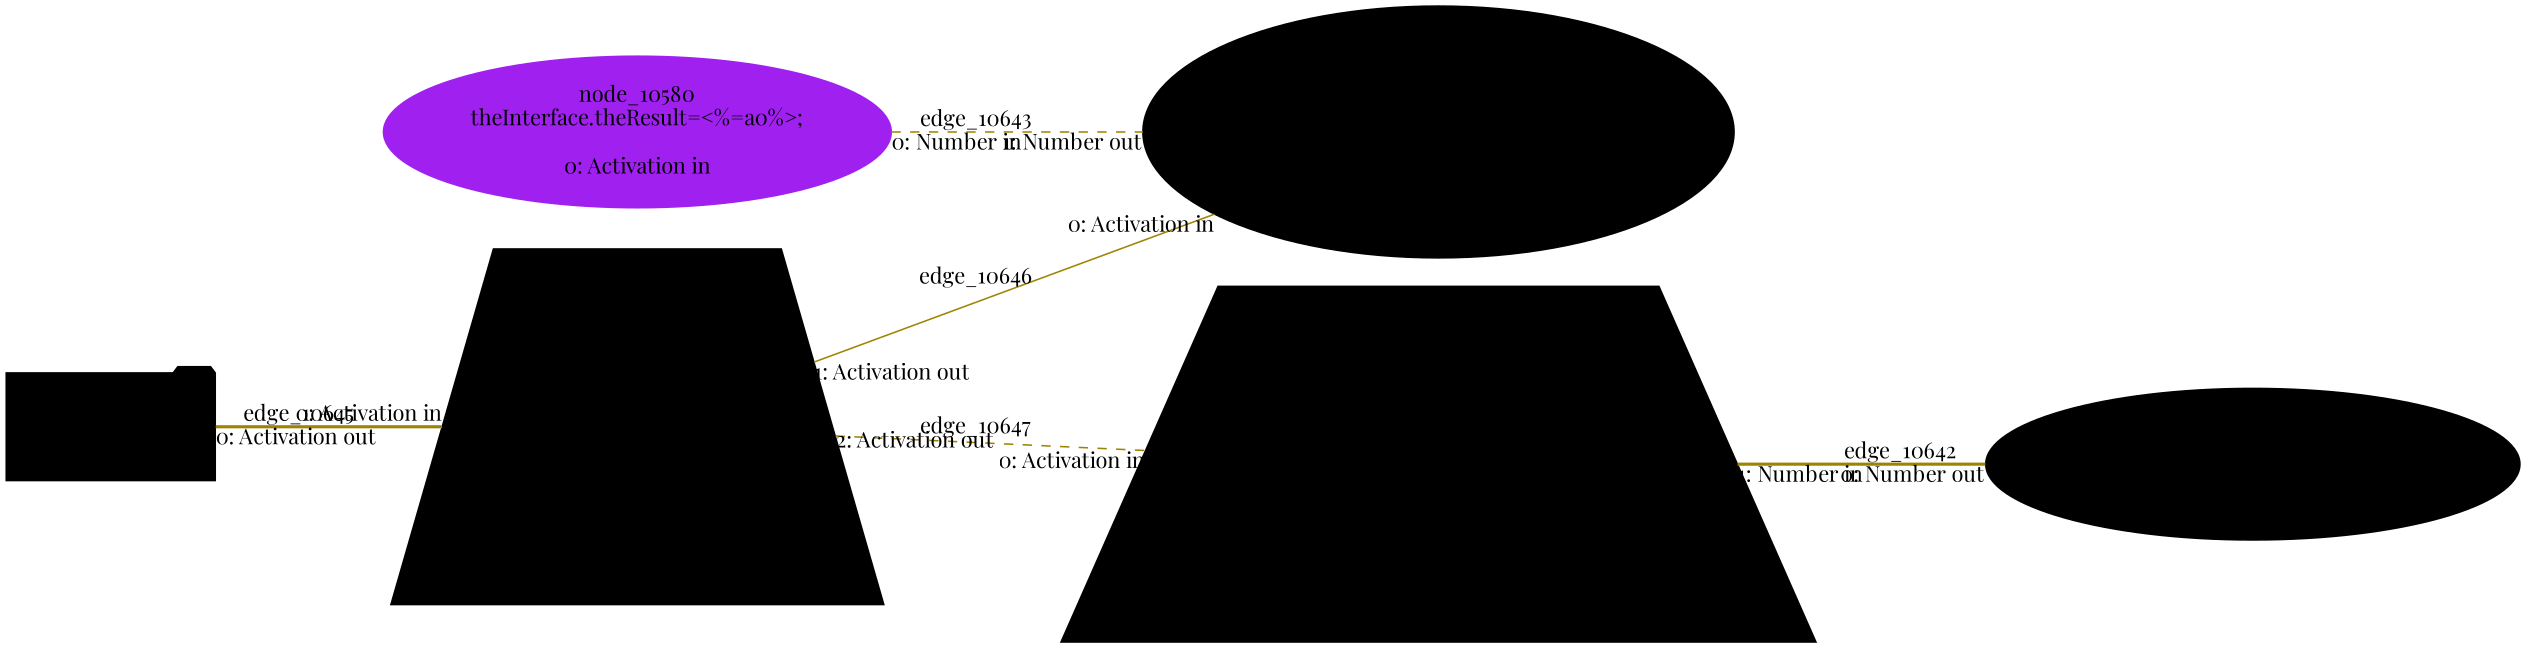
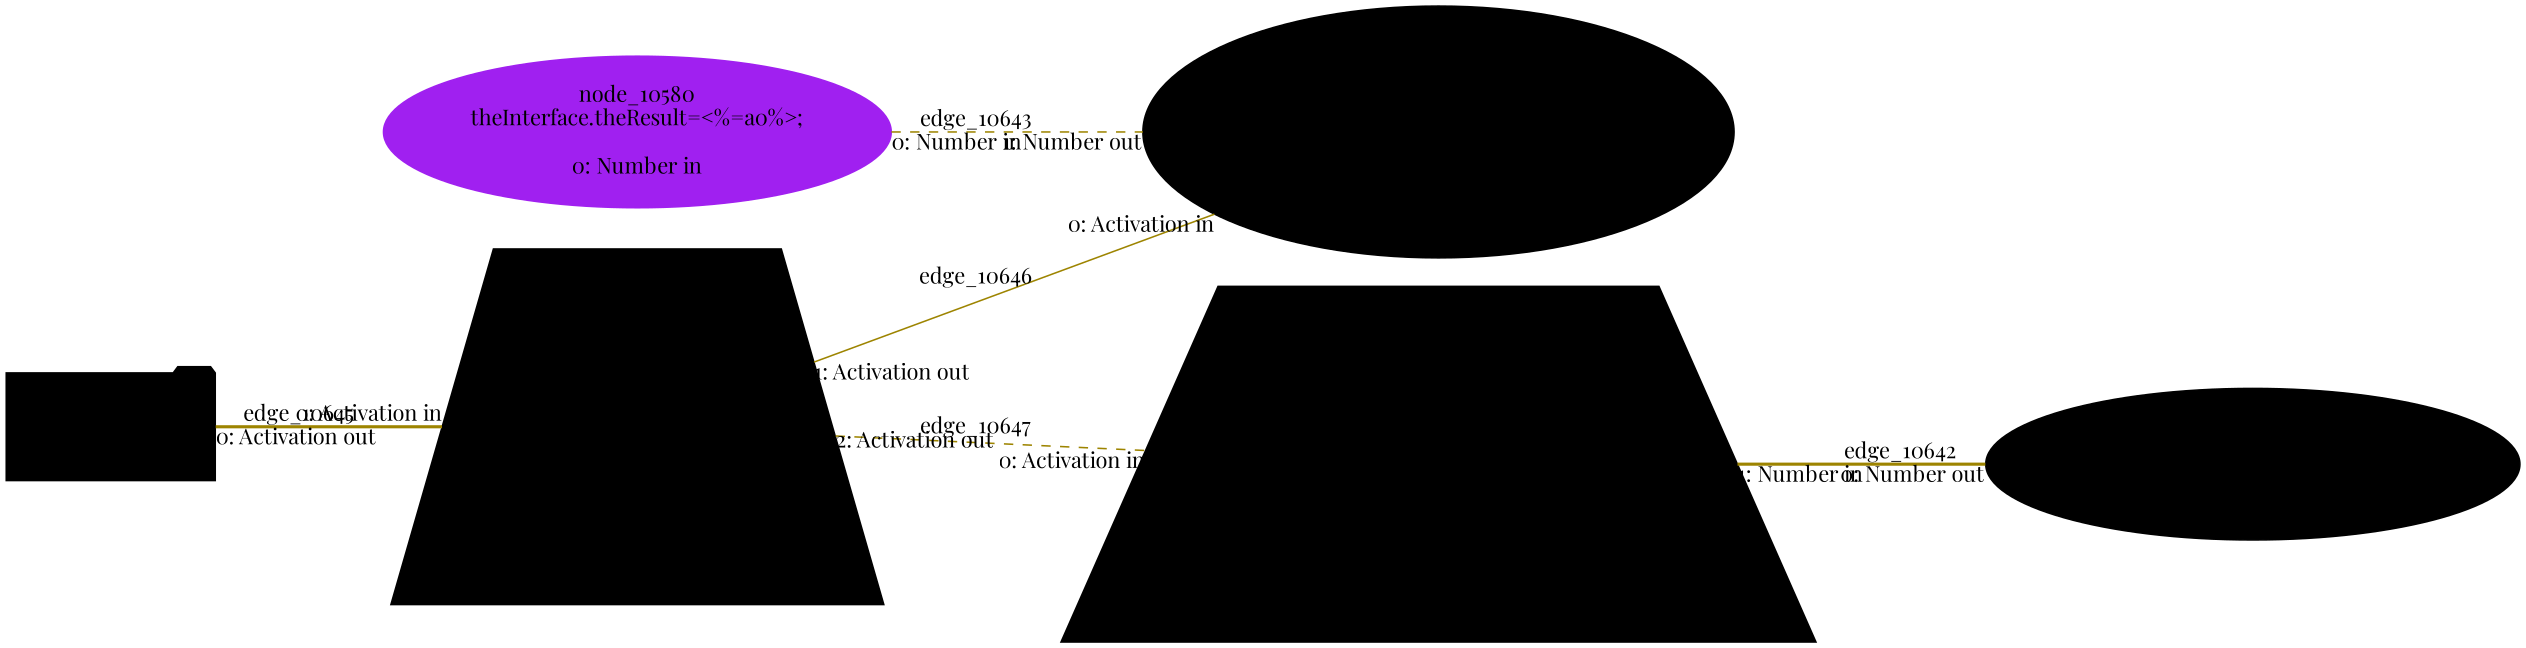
(637, 132) -> (637, 132)
